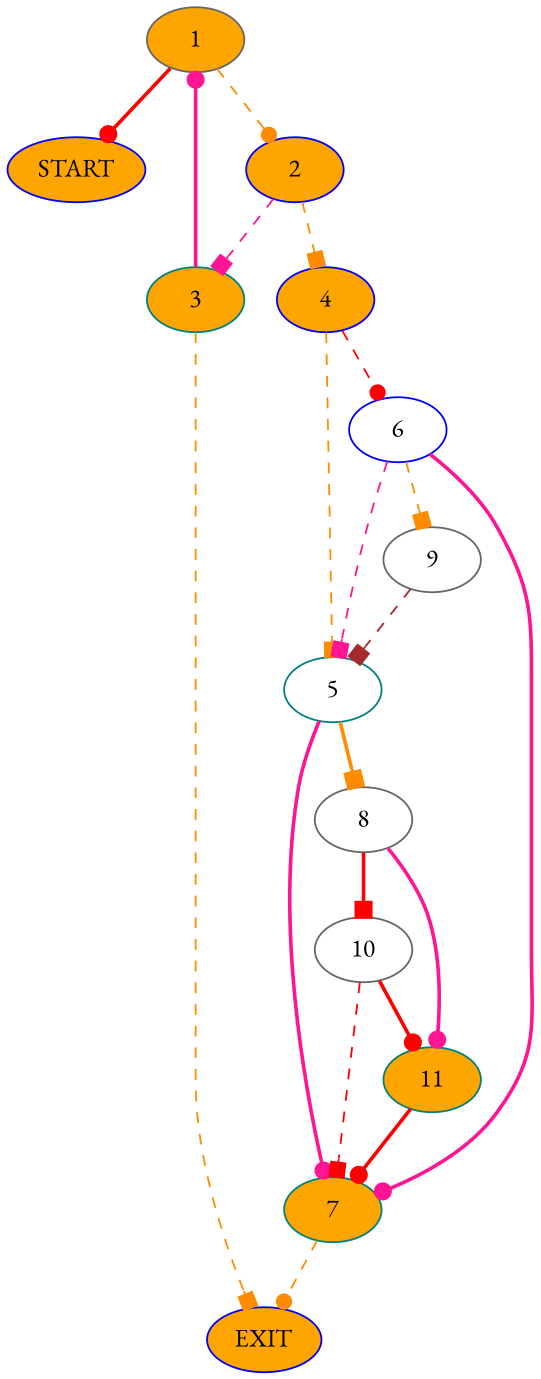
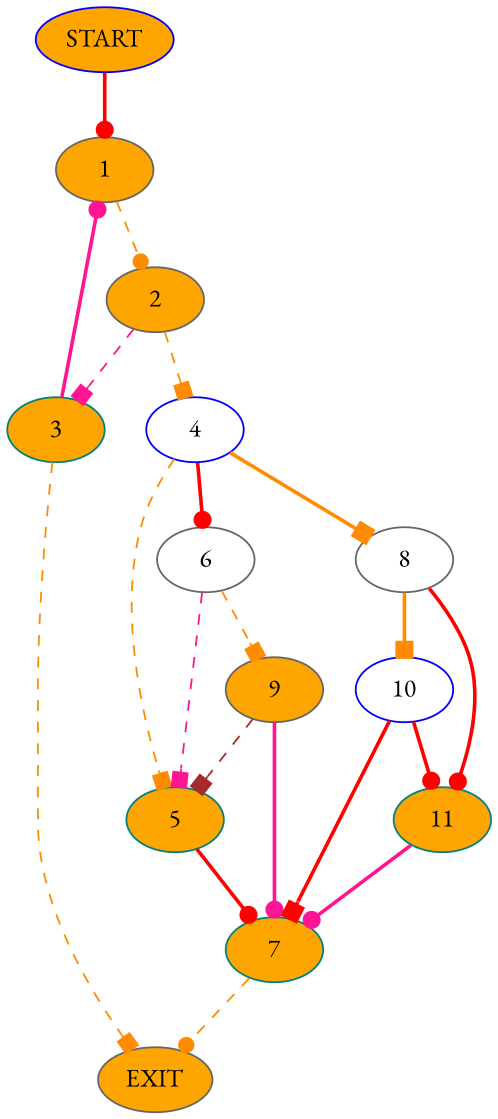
(142, 98) -> (105, 98)
(295, 170) -> (155, 300)
(326, 300) -> (195, 430)
(358, 359) -> (200, 488)
(398, 430) -> (206, 560)
(432, 560) -> (274, 690)
(333, 690) -> (175, 820)
(346, 746) -> (292, 490)
(531, 837) -> (274, 812)
(364, 876) -> (404, 616)
(433, 934) -> (473, 676)
(291, 941) -> (220, 879)
(364, 950) -> (404, 690)
(349, 1070) -> (344, 811)
(387, 1139) -> (364, 880)
(264, 1340) -> (155, 1080)
